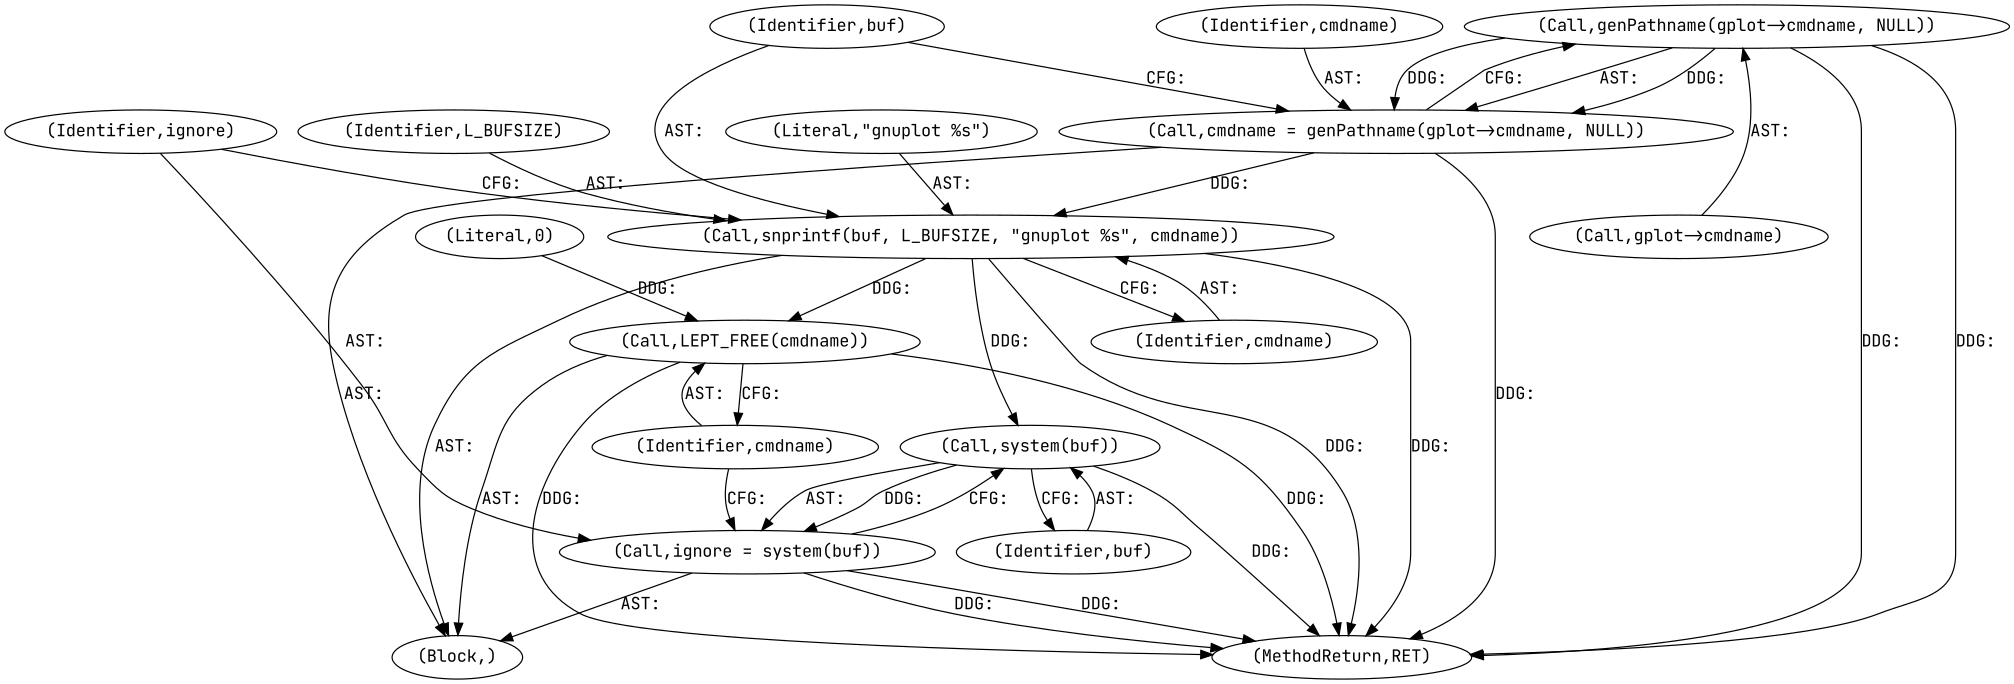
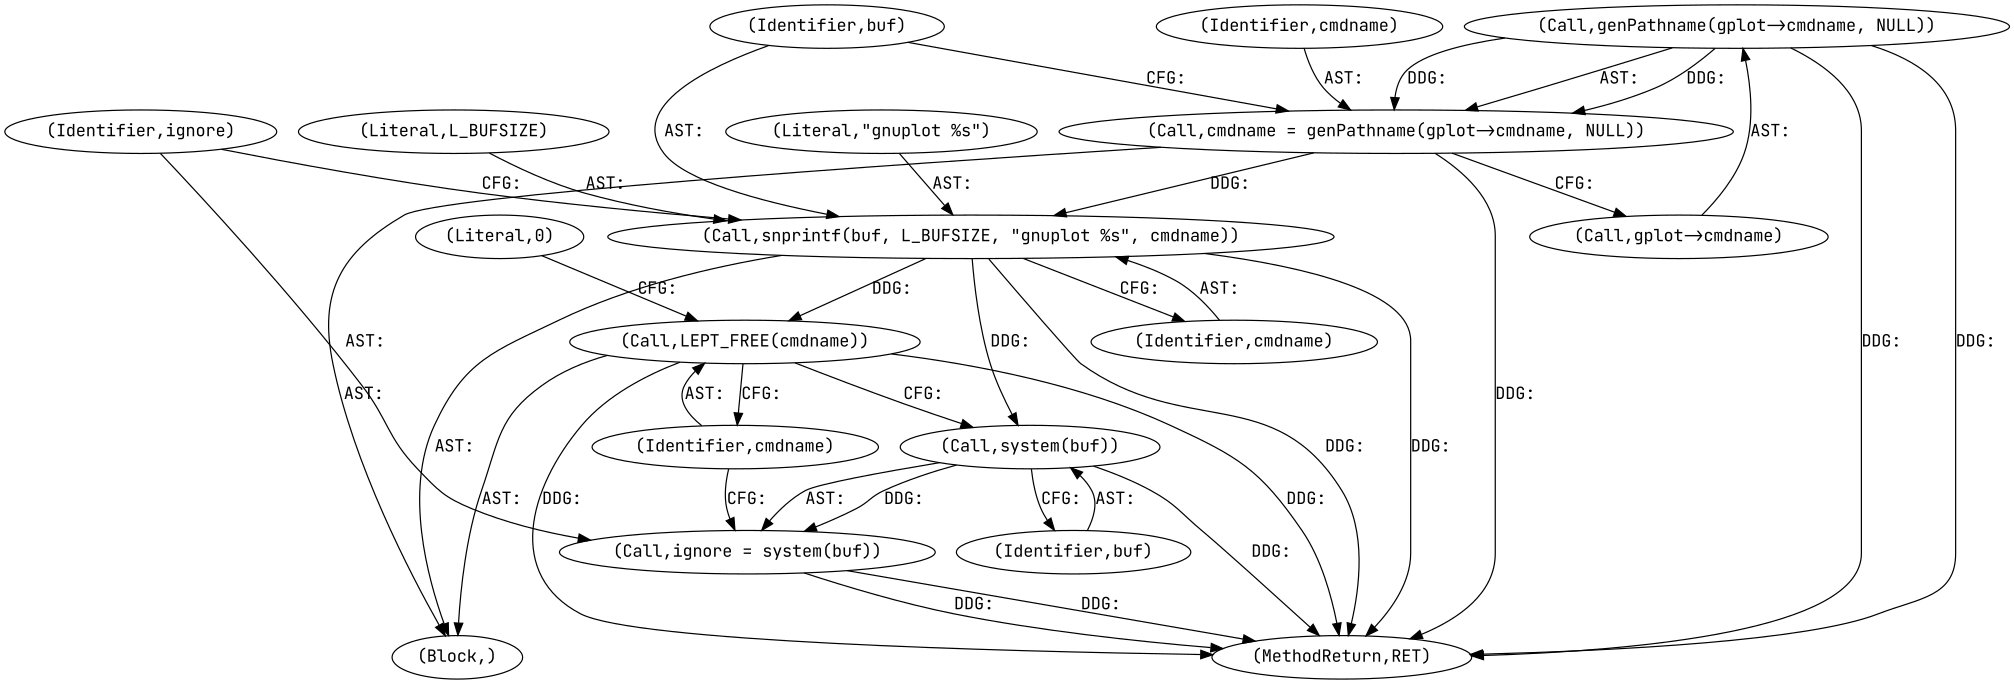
(1490, 68) -> (1533, 183)
(454, 132) -> (454, 132)
(663, 289) -> (663, 289)
(926, 512) -> (878, 394)
(602, 605) -> none
